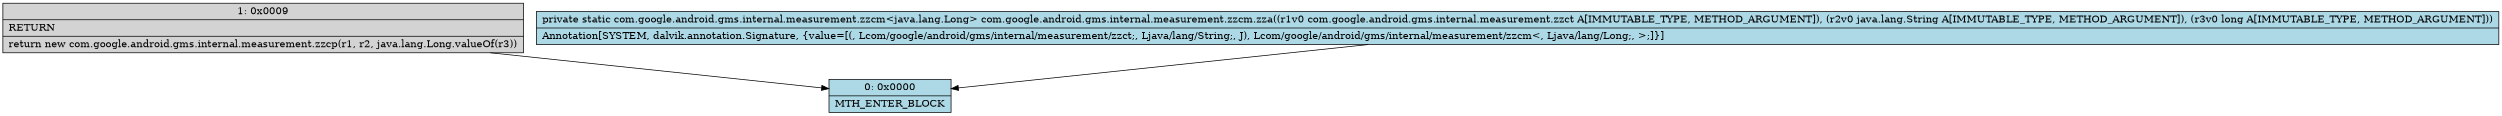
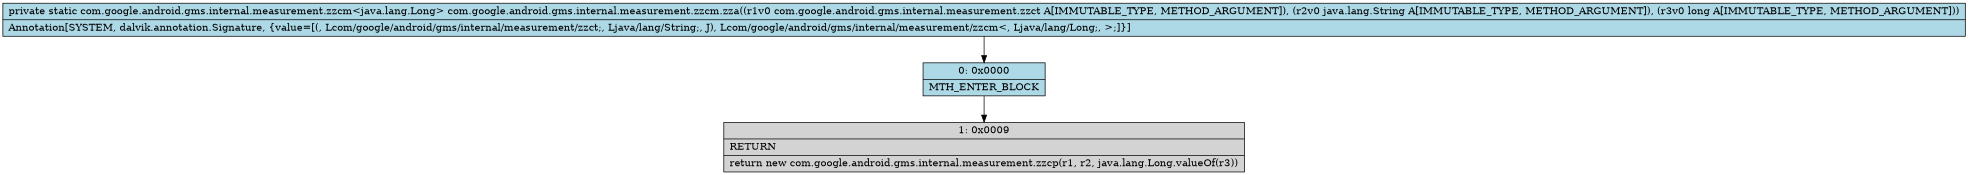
(656, 70) -> (984, 106)
